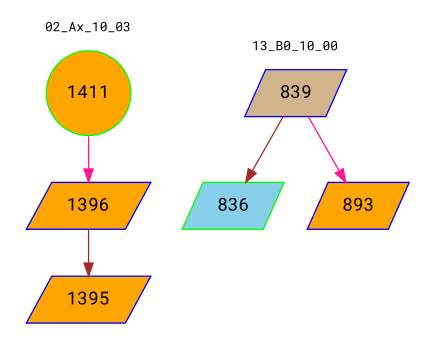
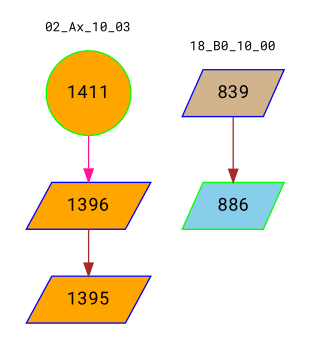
(296, 47) -> (233, 47)
(233, 206) -> (233, 206)
(358, 206) -> none
